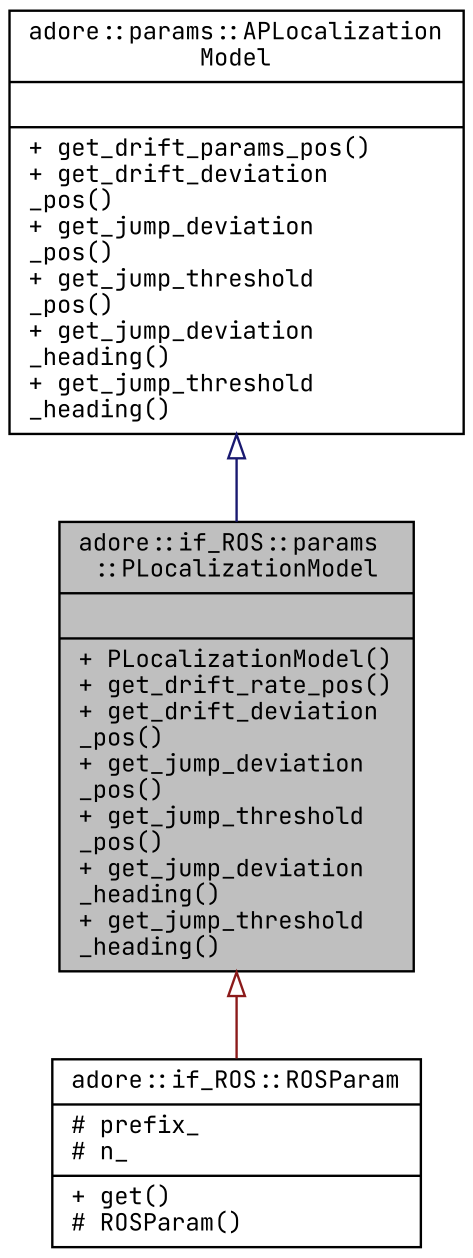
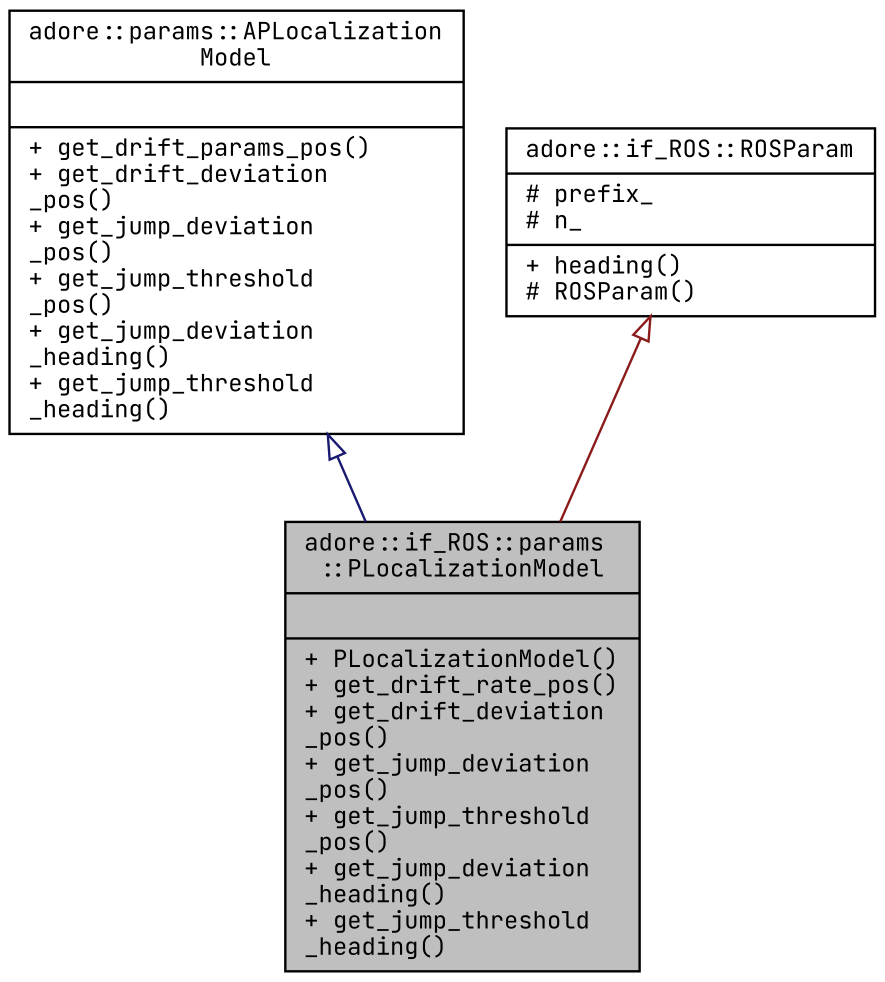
(237, 1027) -> (600, 430)
(122, 1197) -> (605, 266)
